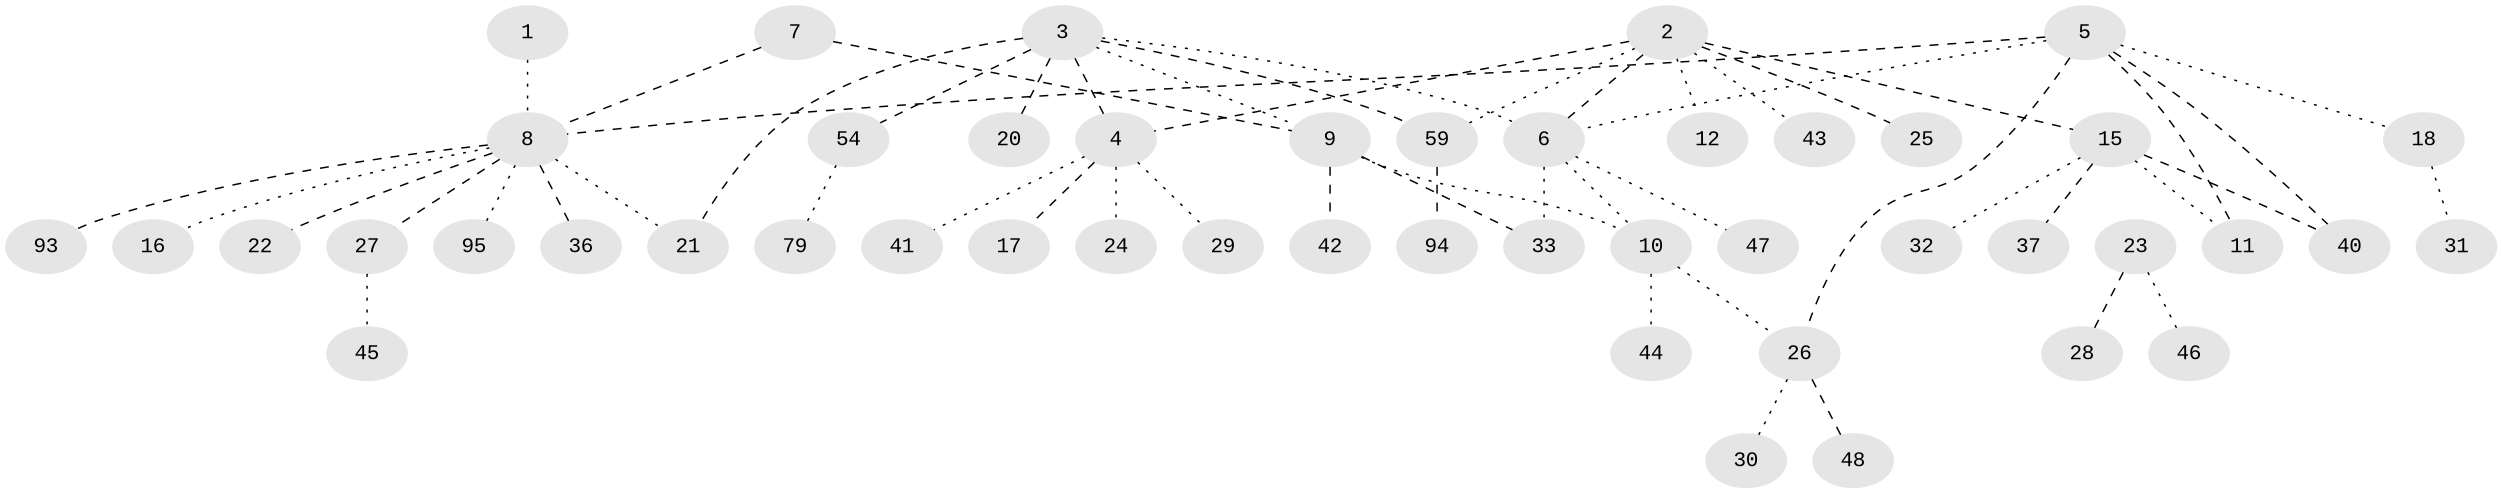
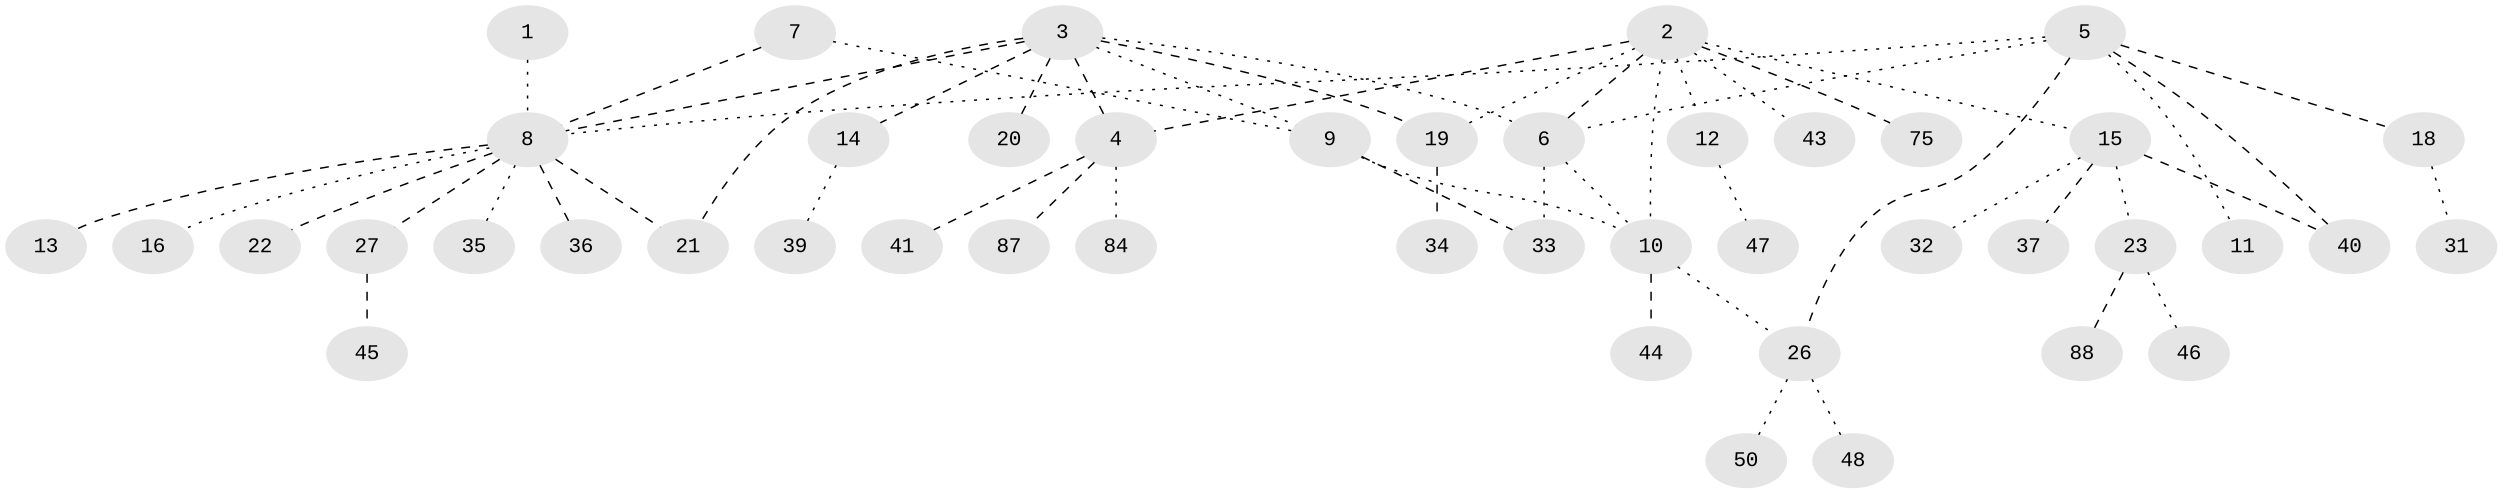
(1051, 84) -> (1051, 84)
none -> (795, 86)
(1232, 86) -> (1232, 86)
(1889, 86) -> (1889, 86)
(2254, 86) -> (2254, 86)
(2178, 132) -> (2178, 132)
none -> (1652, 139)
(849, 140) -> (849, 140)
(1437, 140) -> (1437, 140)
(1922, 140) -> (1922, 140)
(608, 193) -> (608, 193)
(1009, 193) -> (1009, 193)
(1651, 193) -> (1733, 193)
(2176, 193) -> (2123, 193)
(46, 247) -> (46, 247)
(474, 247) -> (474, 247)
(795, 247) -> (795, 247)
(1009, 247) -> (1009, 247)
(1116, 247) -> (1116, 247)
(1223, 247) -> none
(1330, 247) -> none
(1437, 247) -> (1437, 247)
(367, 300) -> (367, 300)
(1651, 300) -> (1651, 300)
(2082, 354) -> (2082, 354)
(1826, 407) -> (1826, 407)
(1746, 461) -> (1746, 461)
